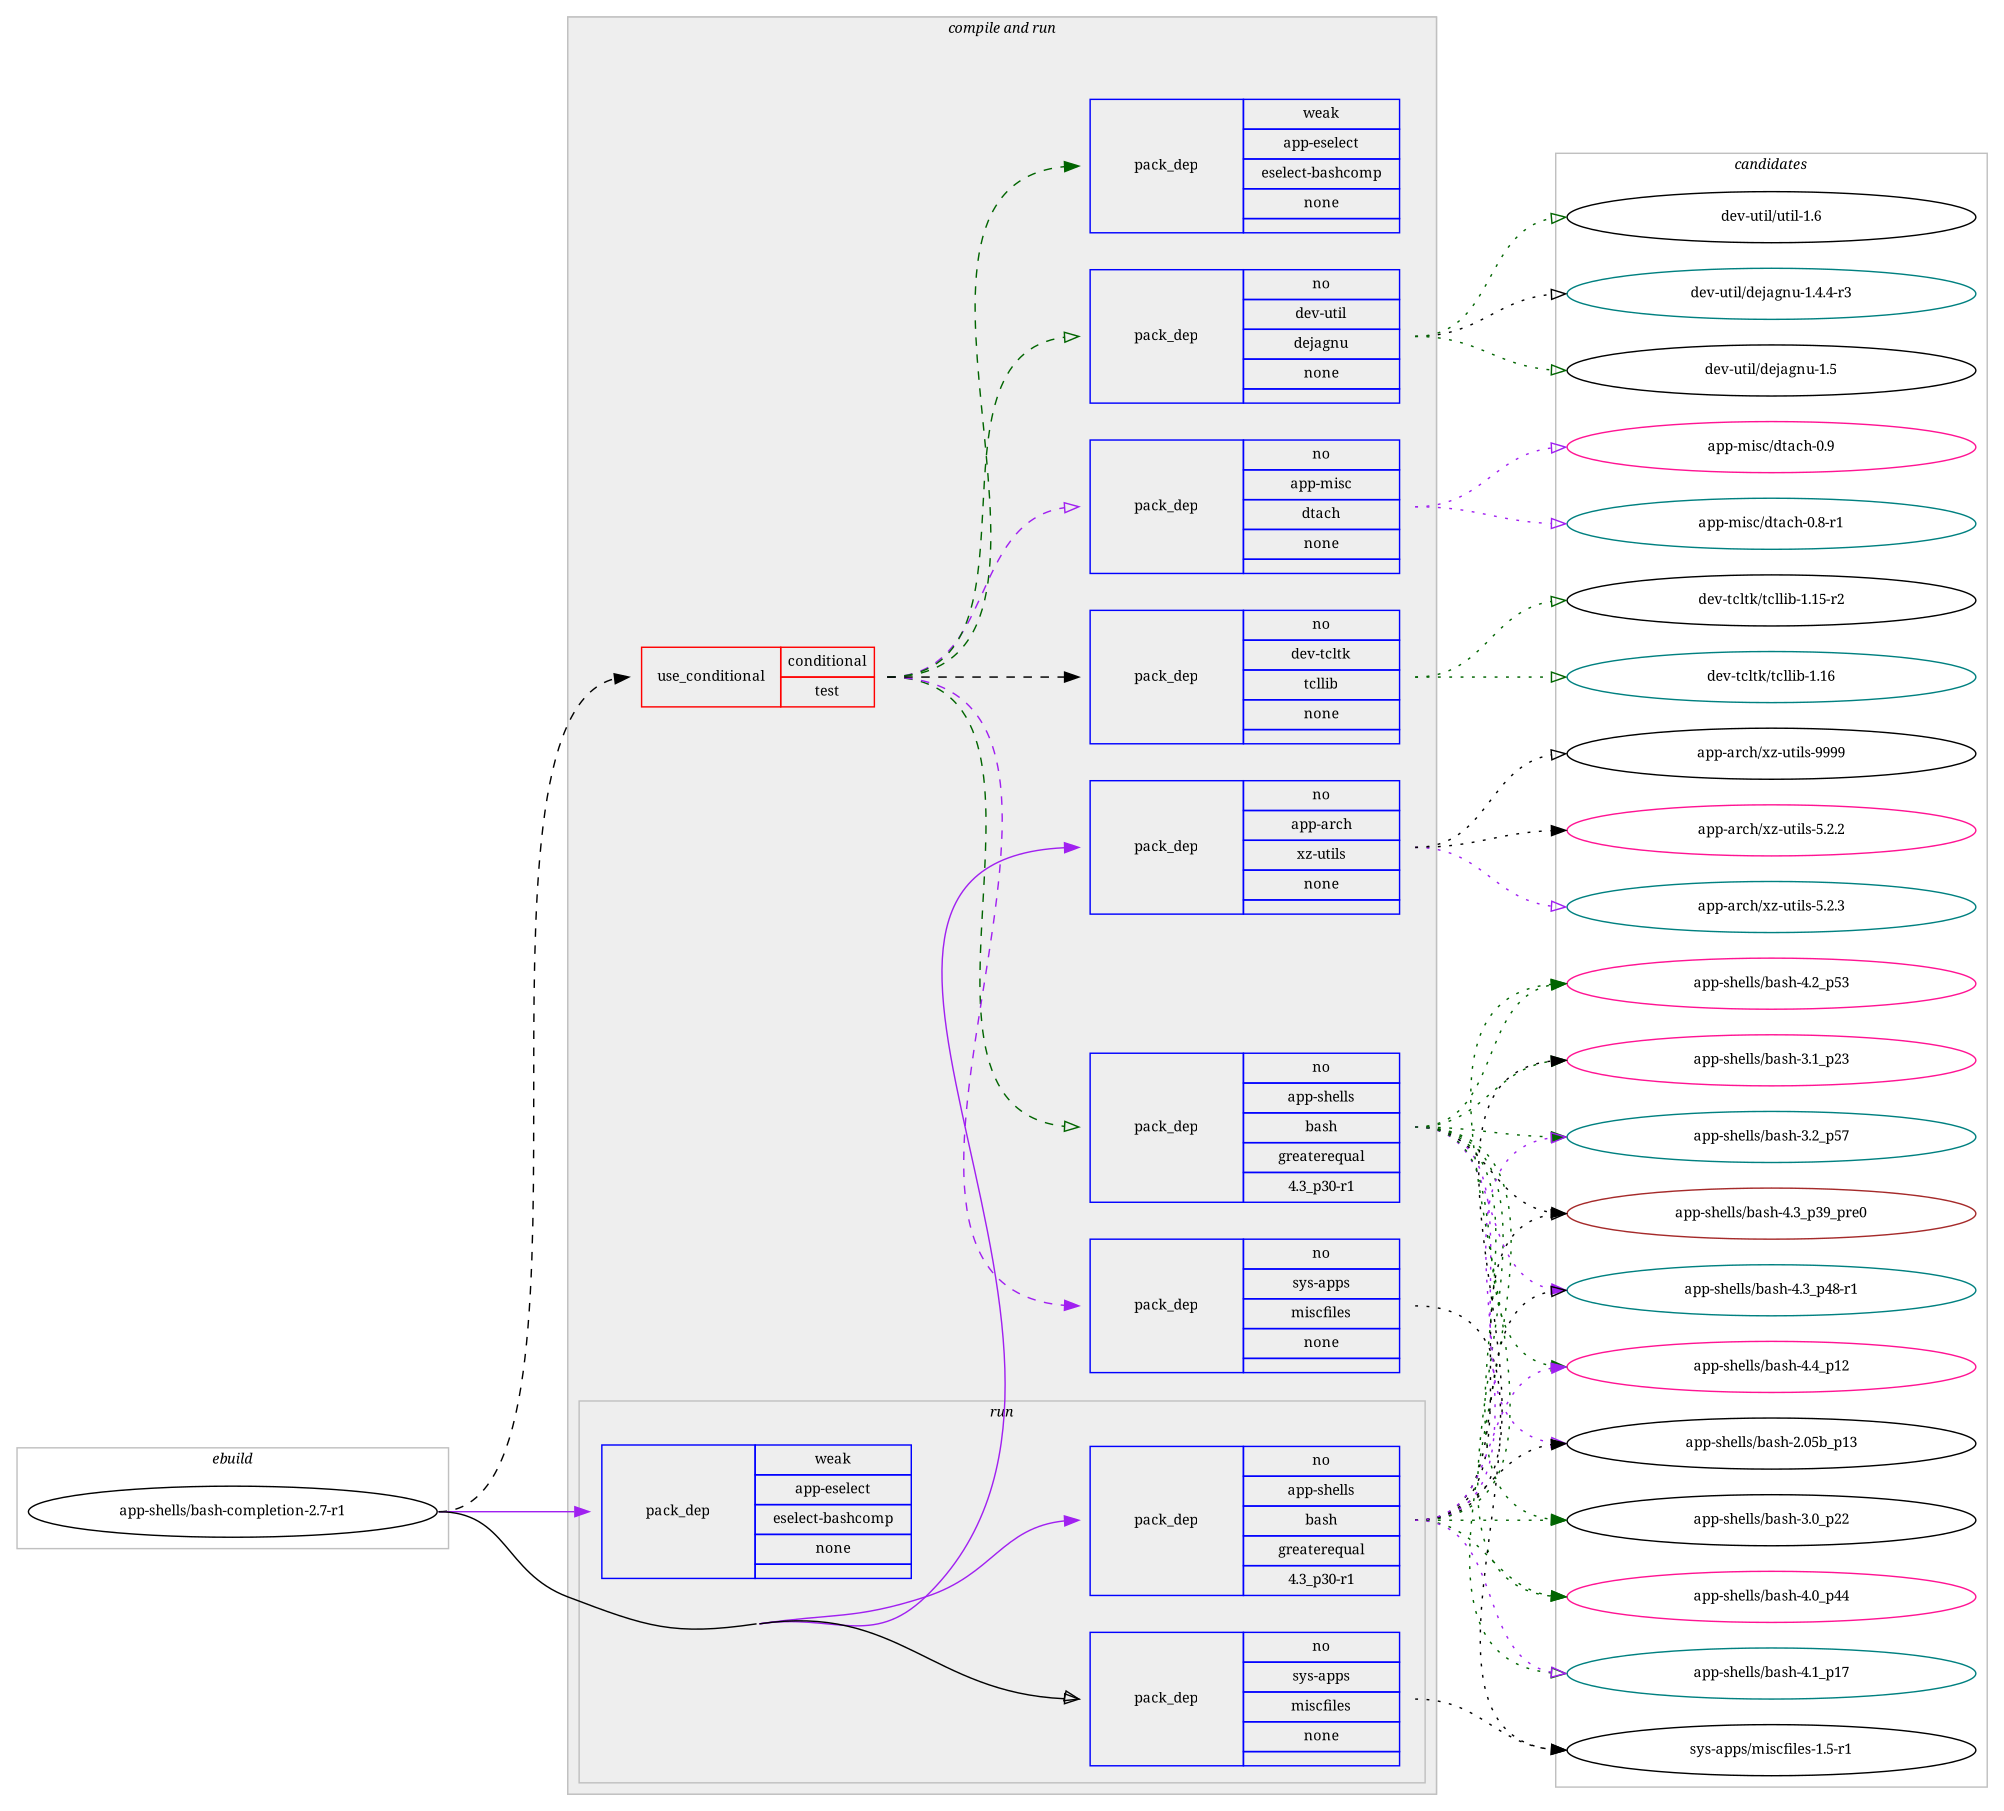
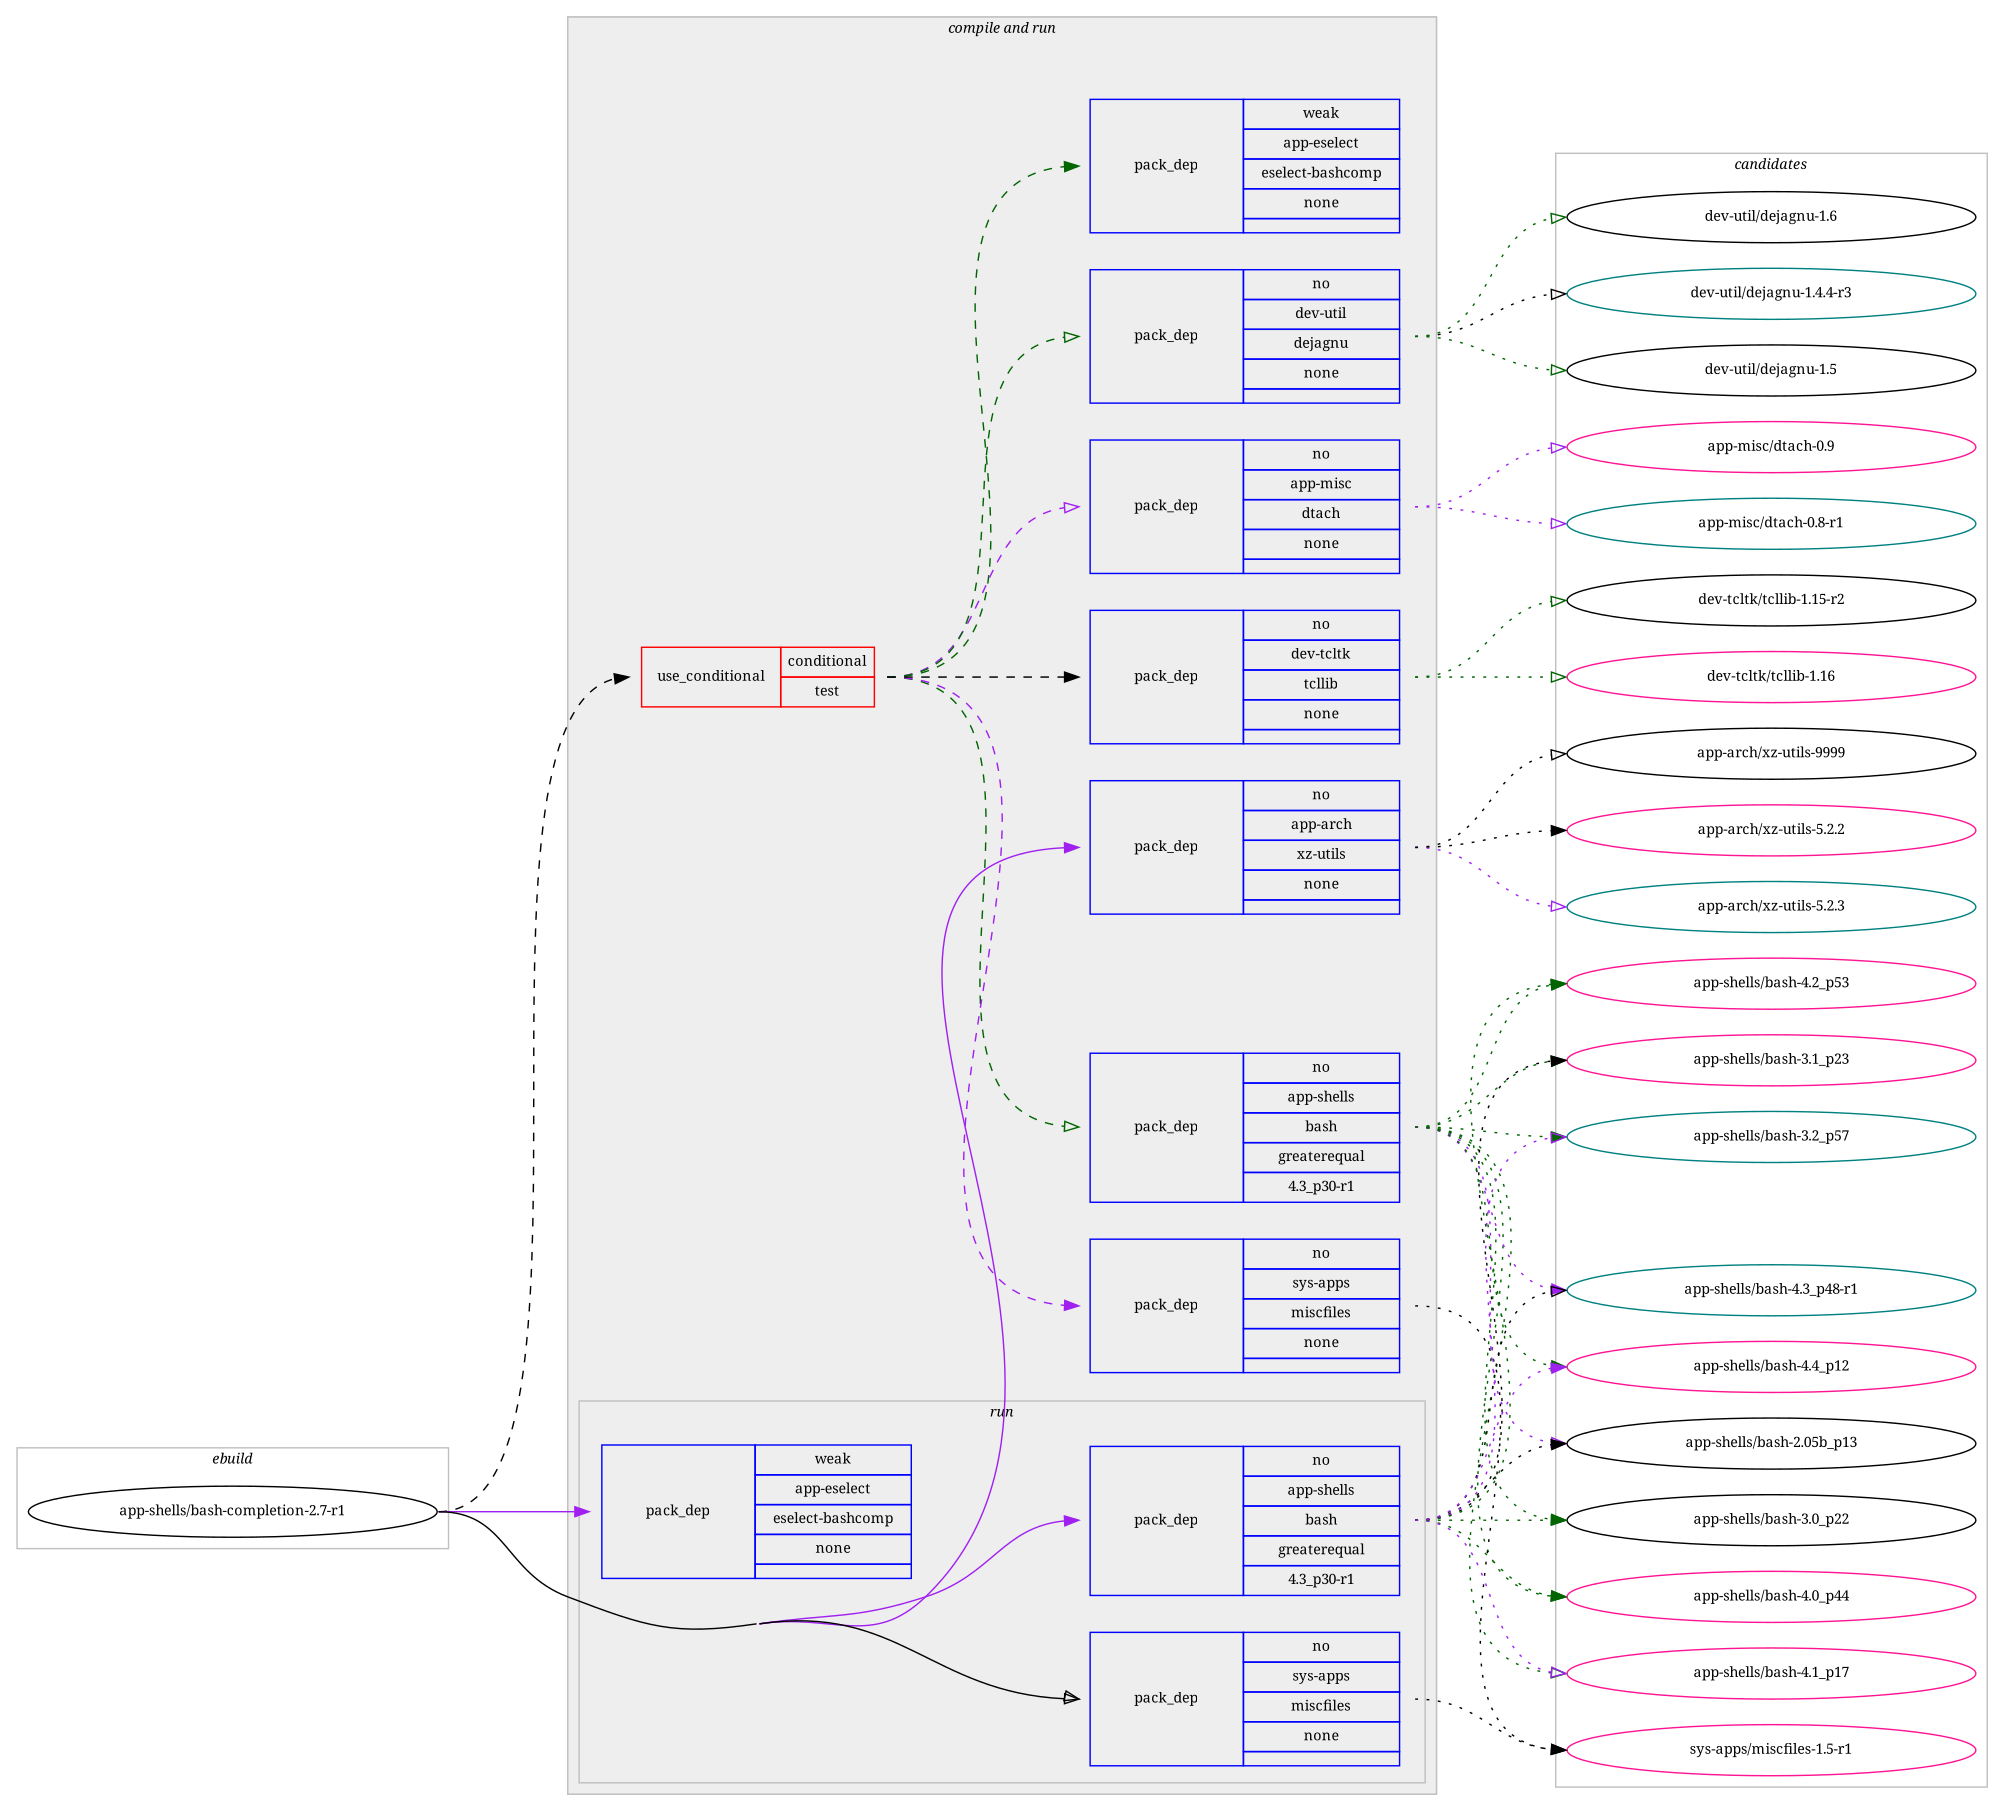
(1771, 217) -> (1771, 217)
(1771, 677) -> (1771, 677)
(1771, 1214) -> none
(1771, 1674) -> (1771, 1674)
(1771, 1750) -> (1771, 1750)
